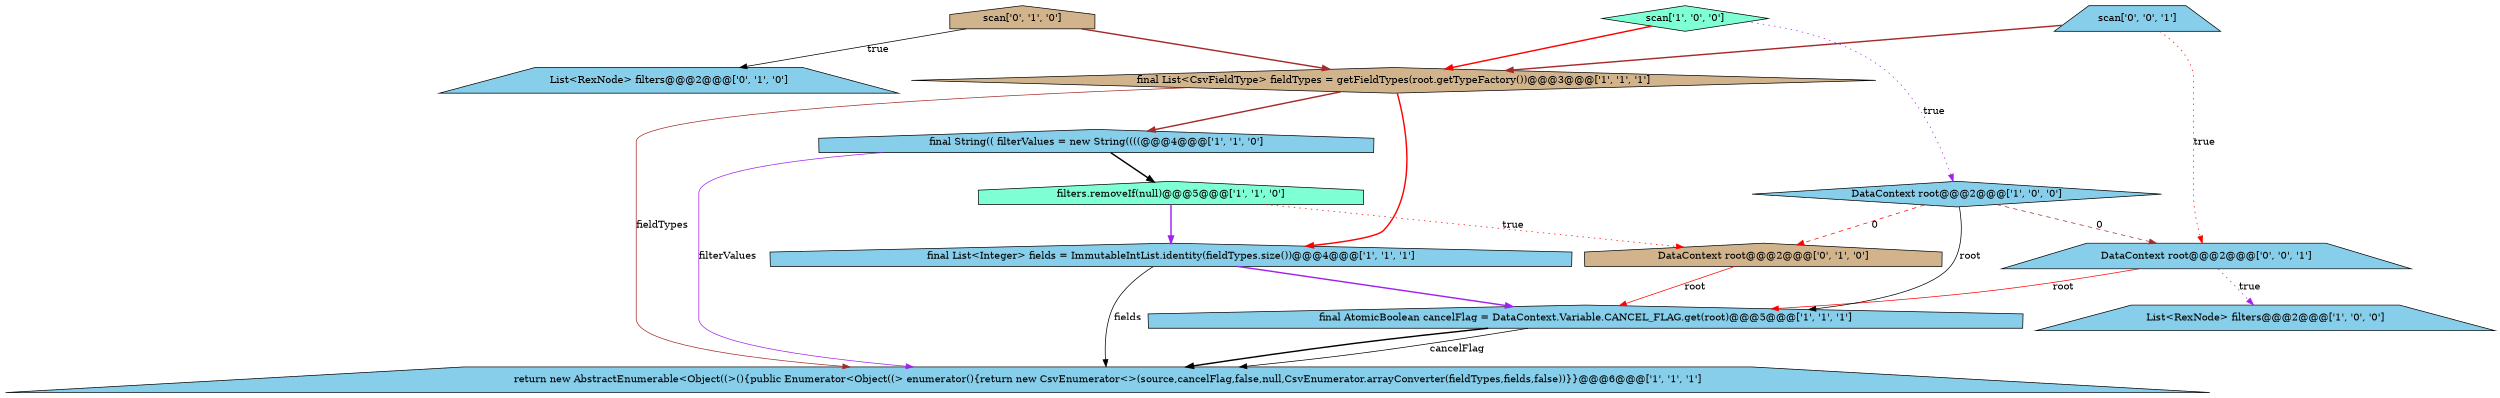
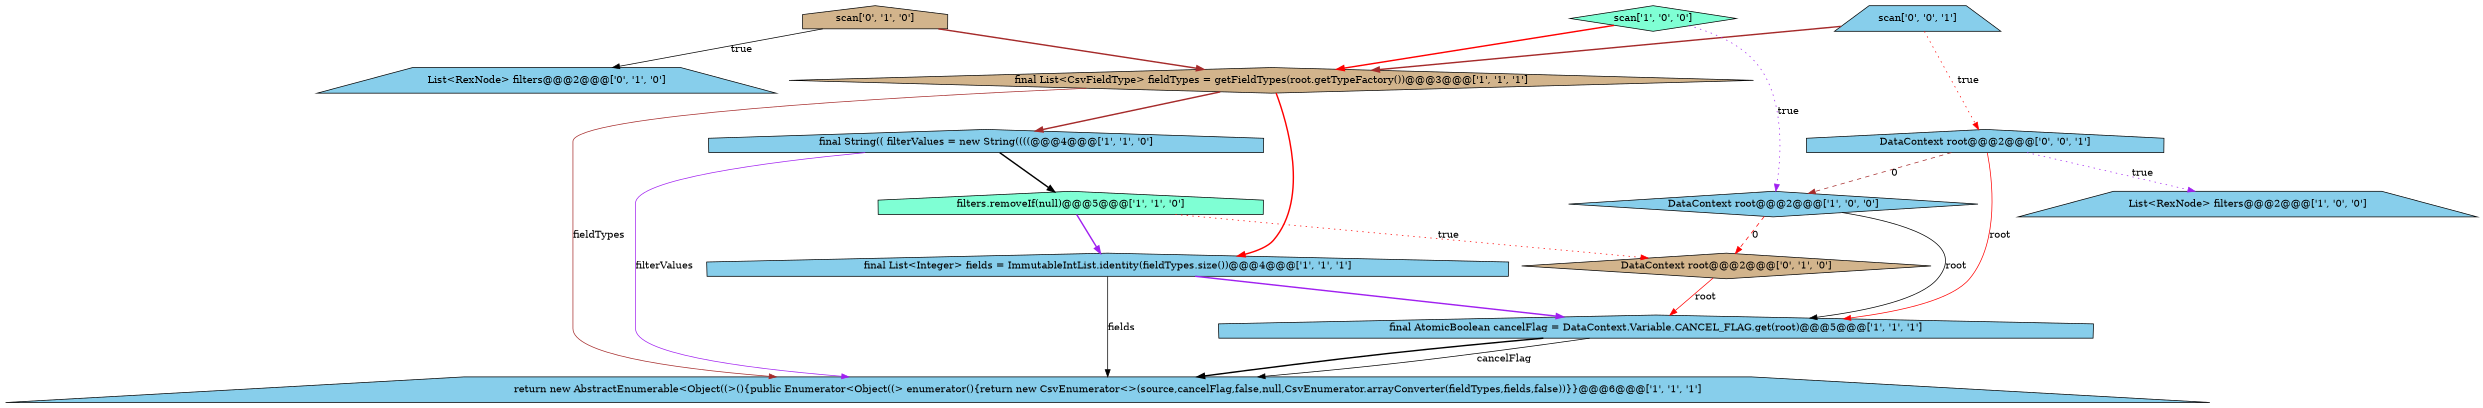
(2073, 223) -> (1883, 172)
(1763, 256) -> (1726, 266)
(2206, 256) -> (1985, 142)
